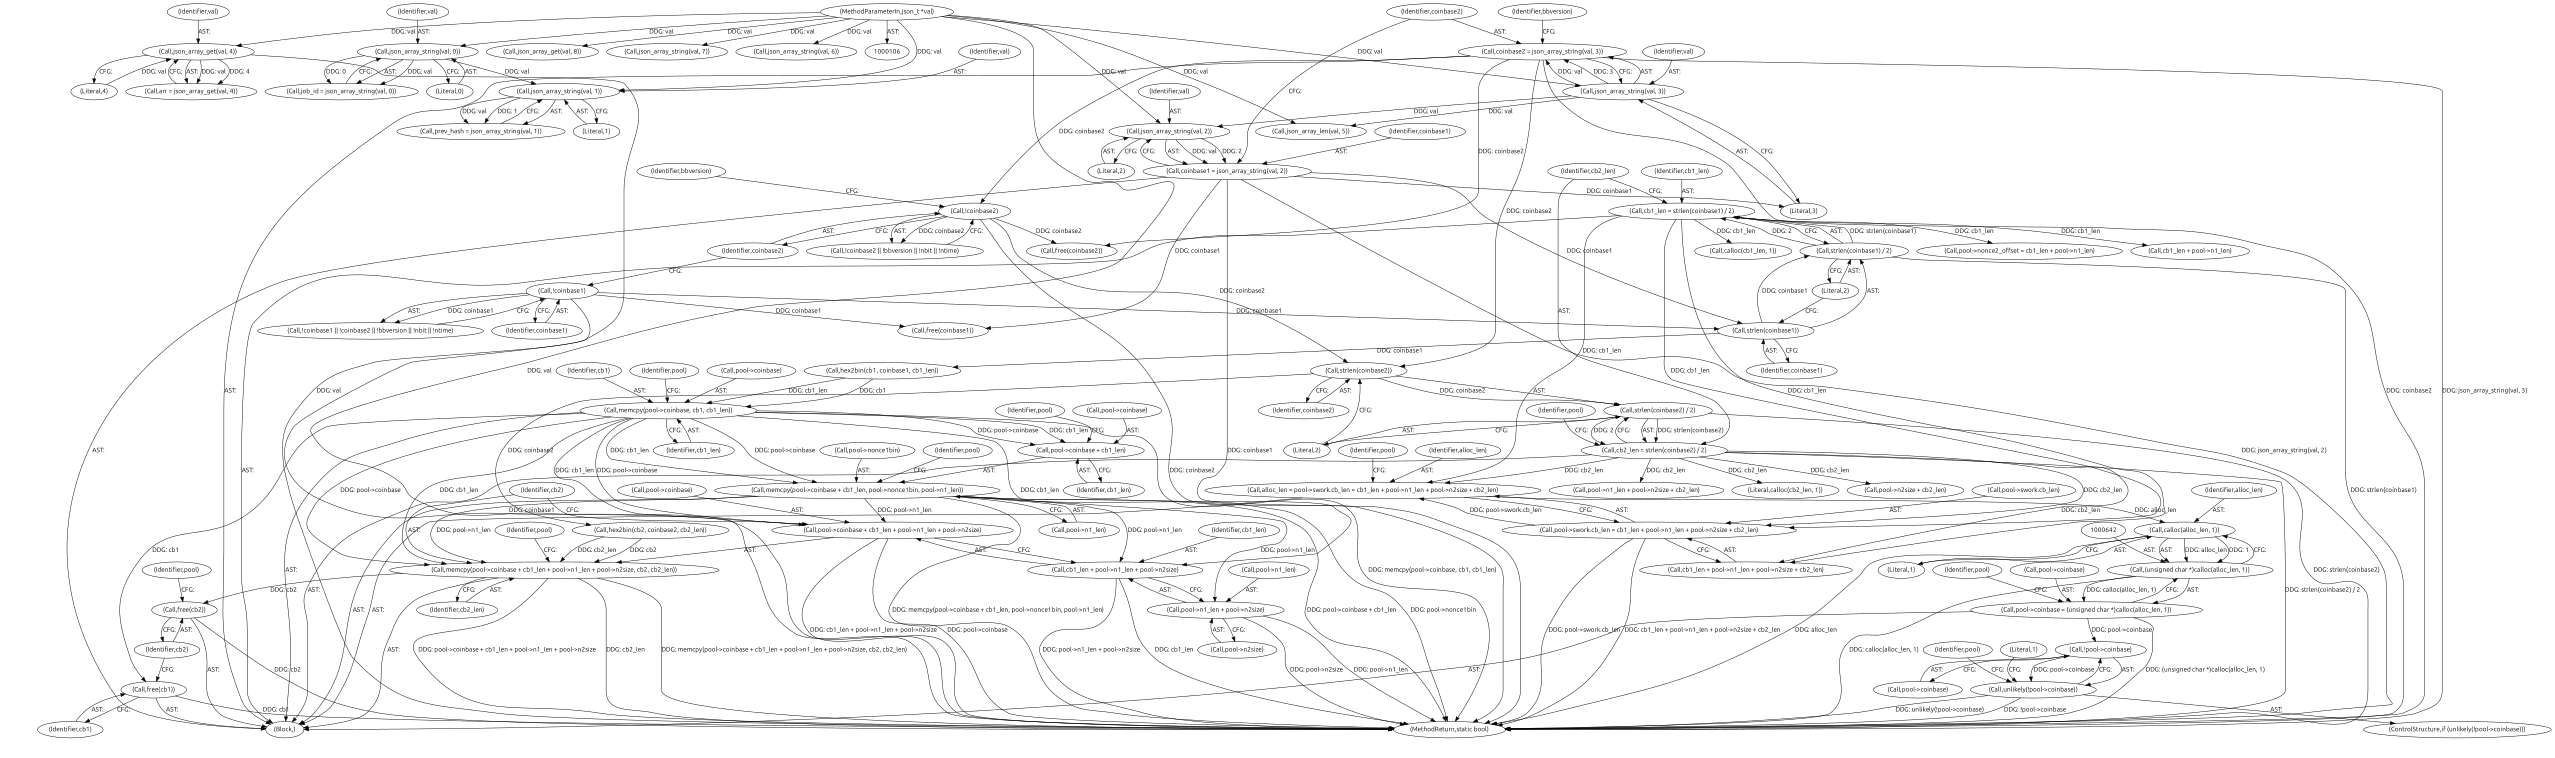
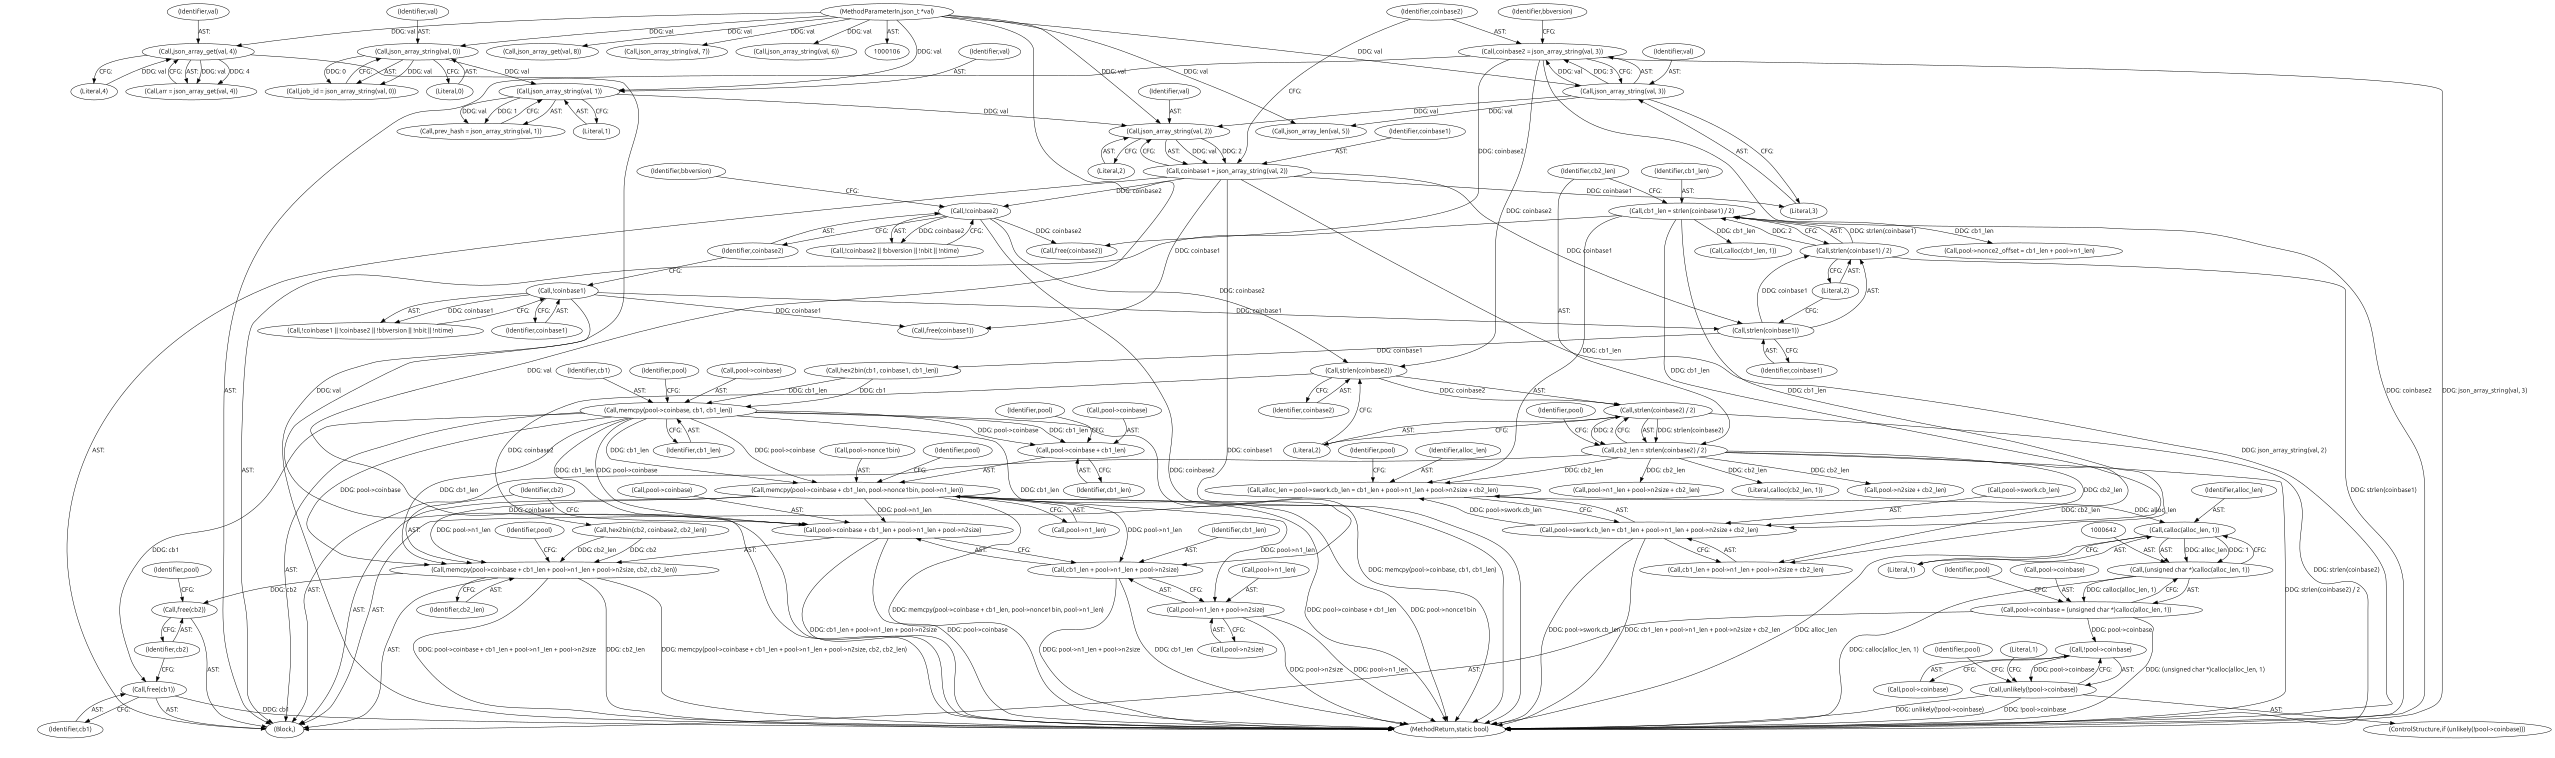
(1152, 73) -> (1096, 192)
none -> (869, 107)
(2190, 251) -> none
(779, 727) -> none
